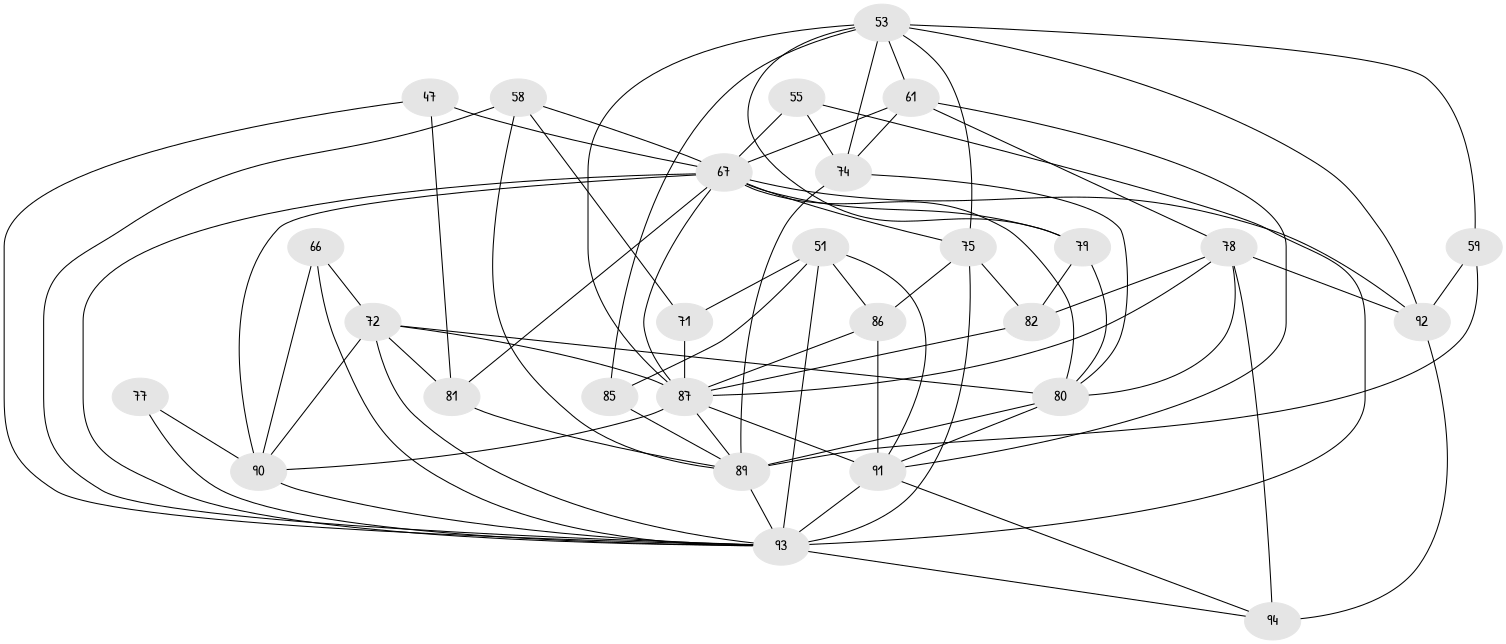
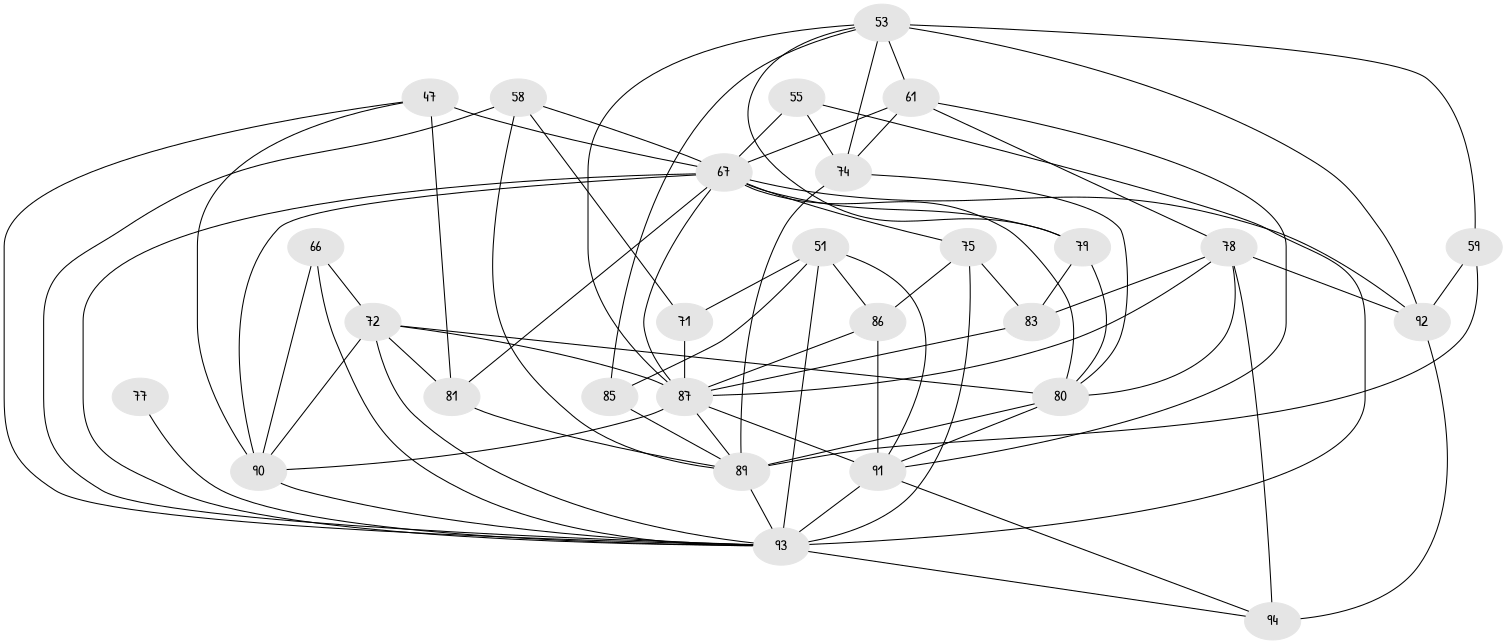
(963, 116) -> none
(1032, 322) -> (1032, 322)
(199, 434) -> (202, 221)
